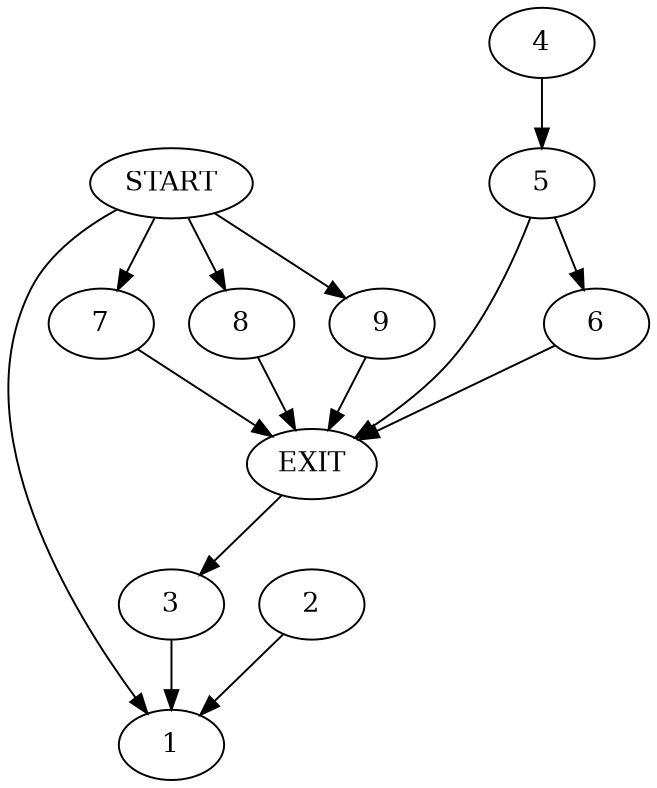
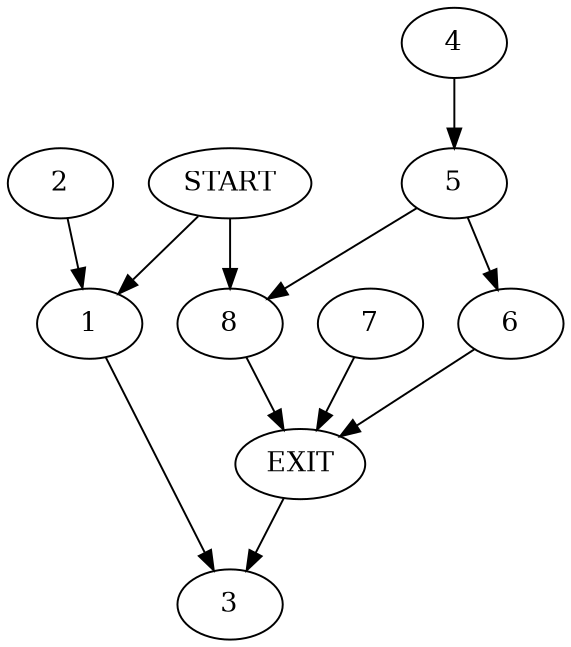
(141, 245) -> none
(382, 324) -> none
(469, 336) -> (351, 248)
(171, 665) -> (155, 455)
